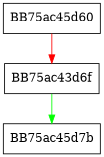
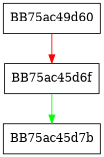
(52, 18) -> (52, 18)
(52, 79) -> (52, 79)
